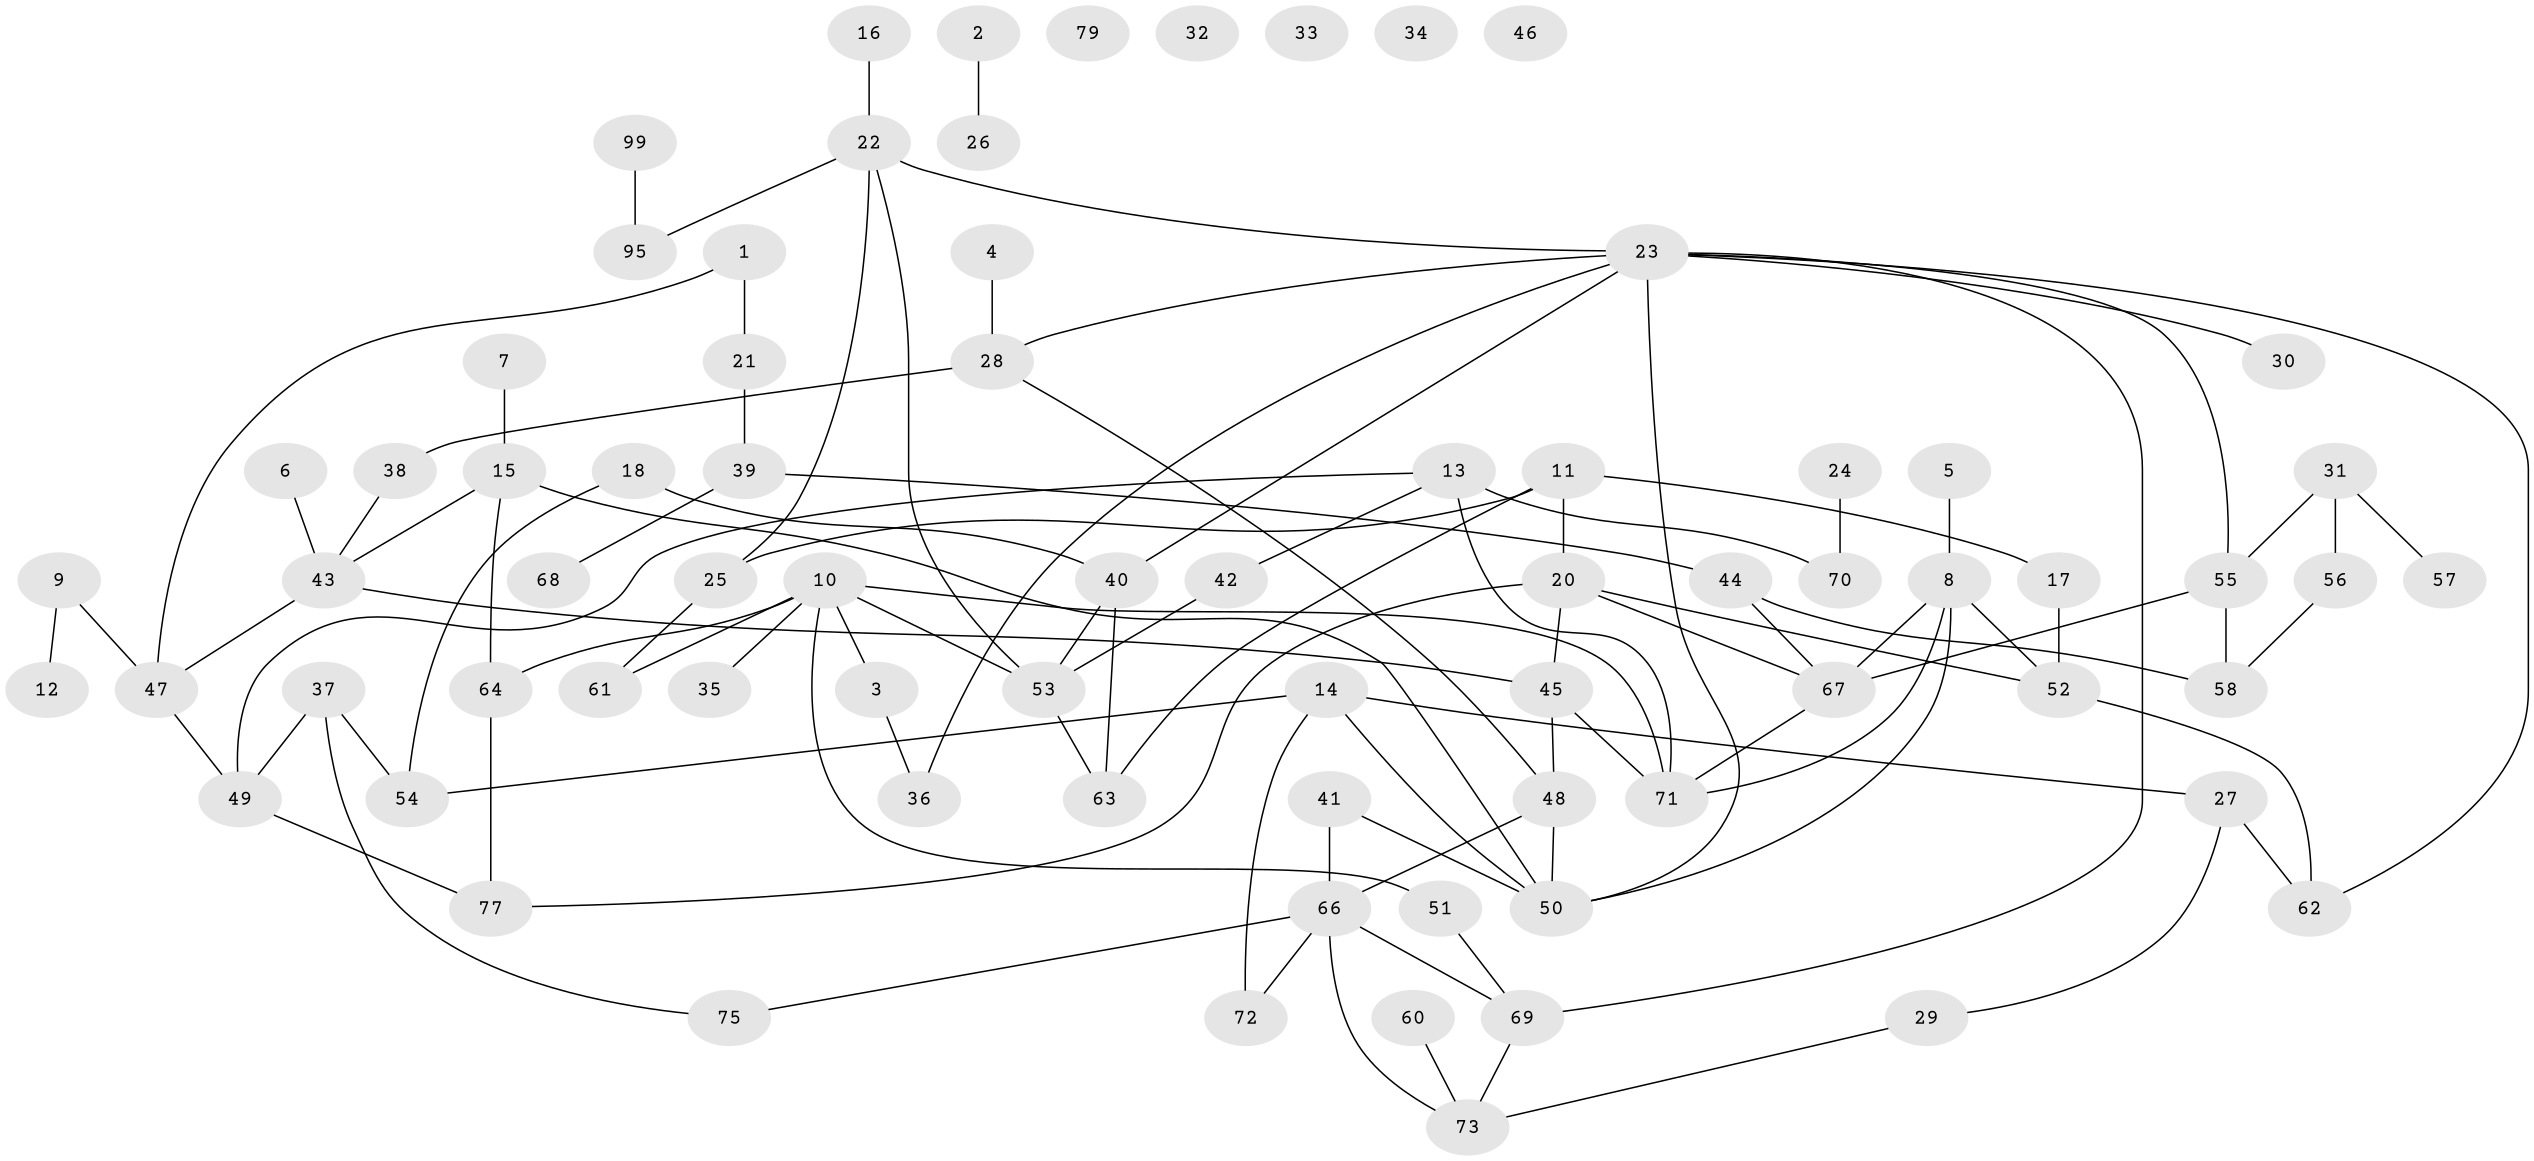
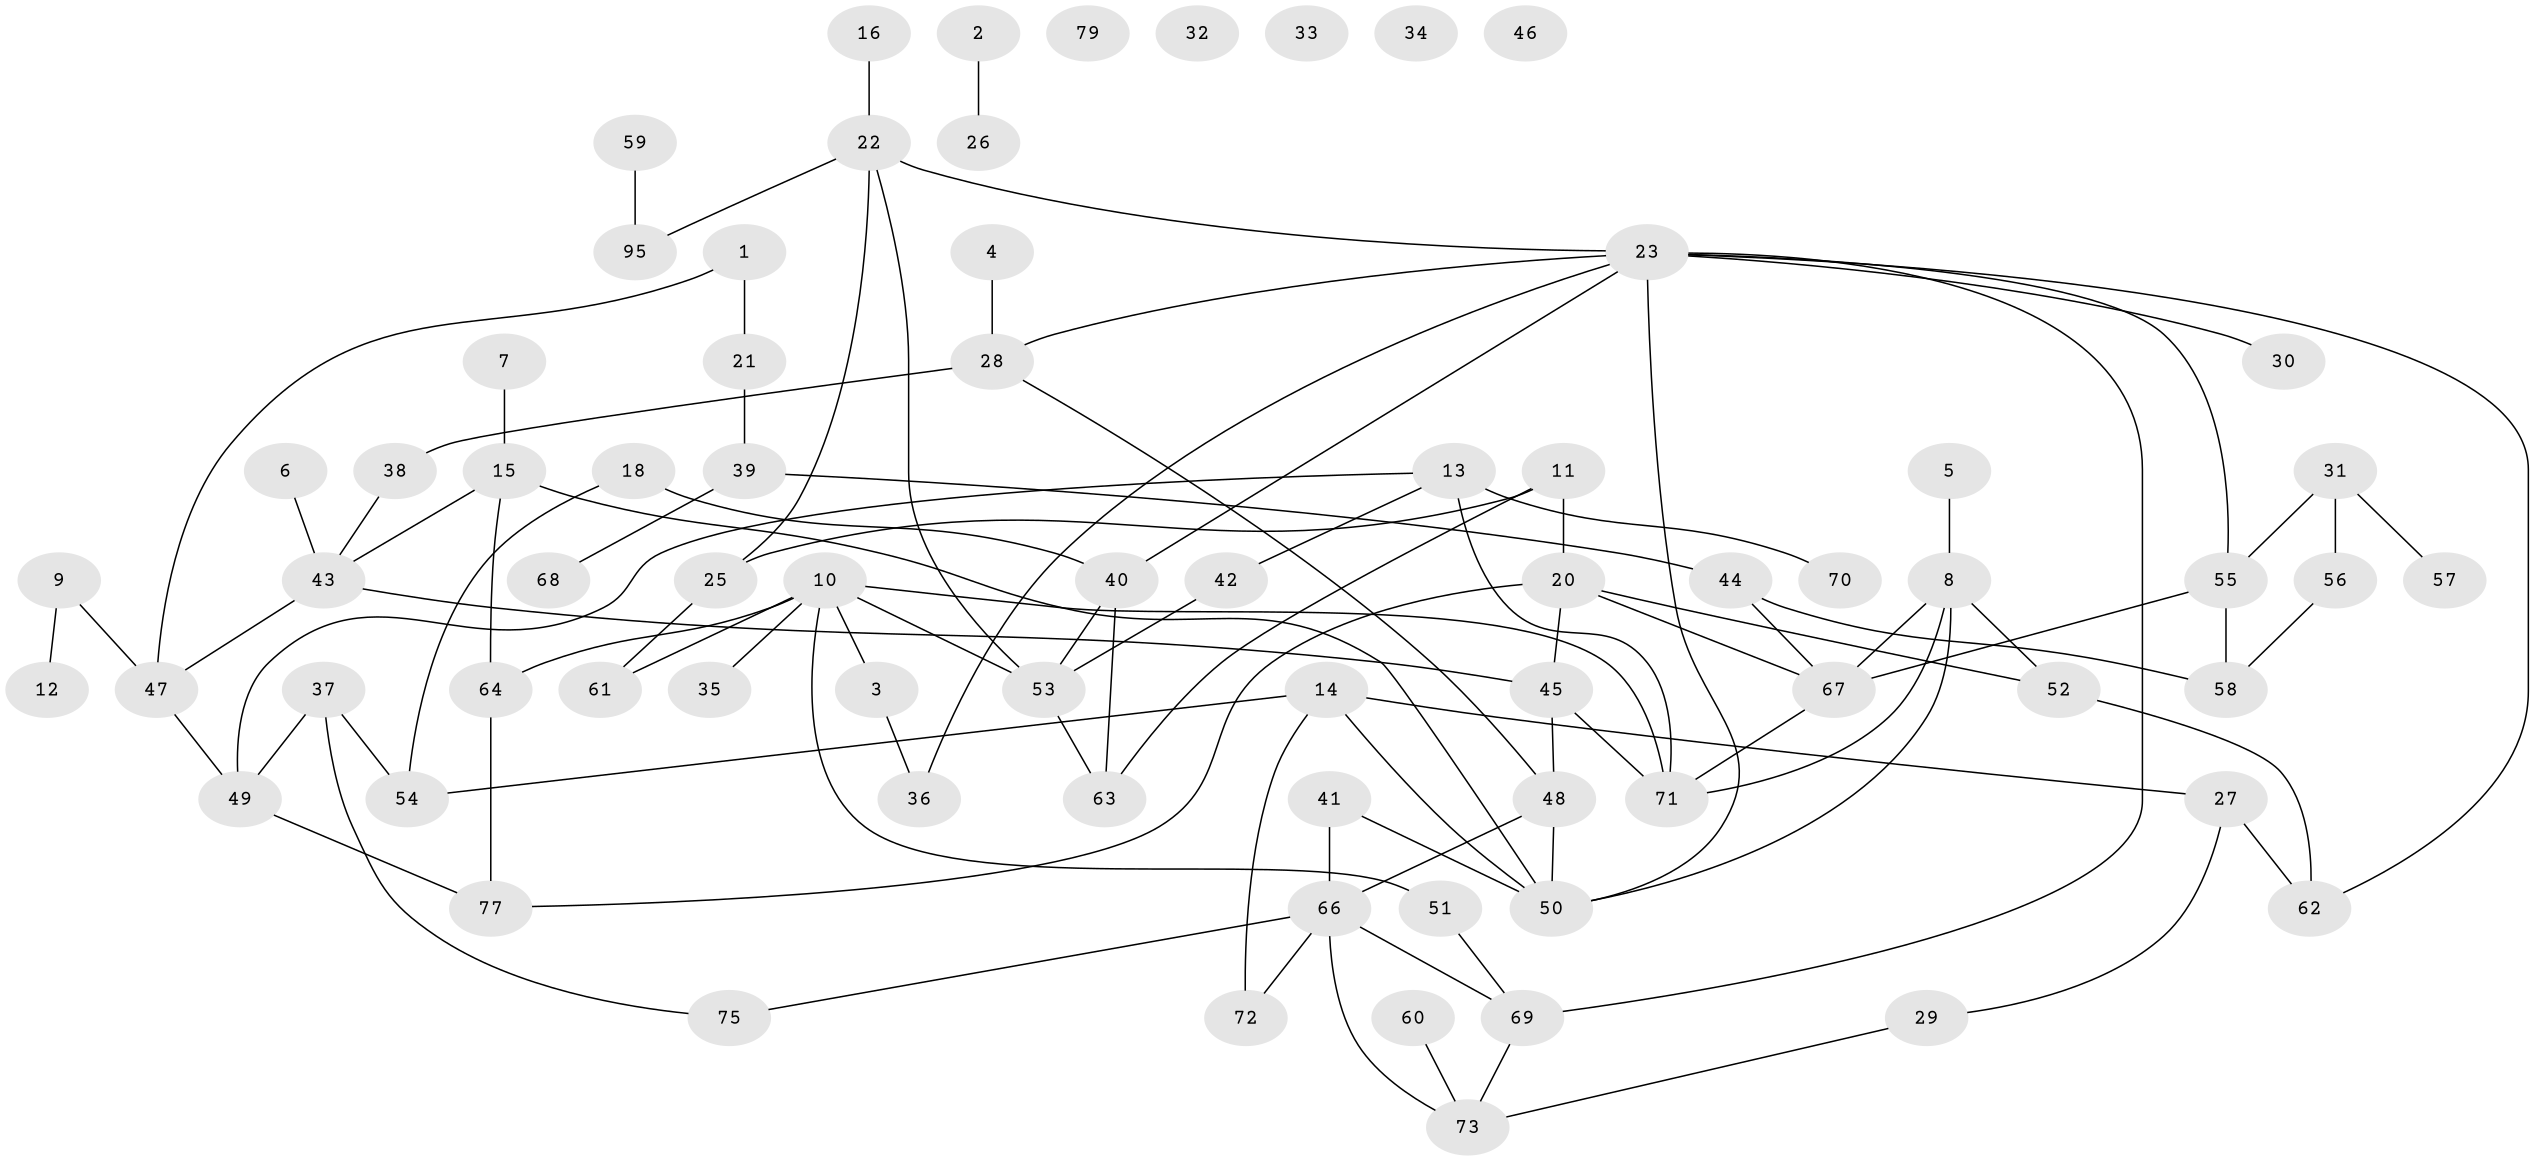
(635, 143) -> (635, 143)
(1840, 471) -> none
(2059, 580) -> none
